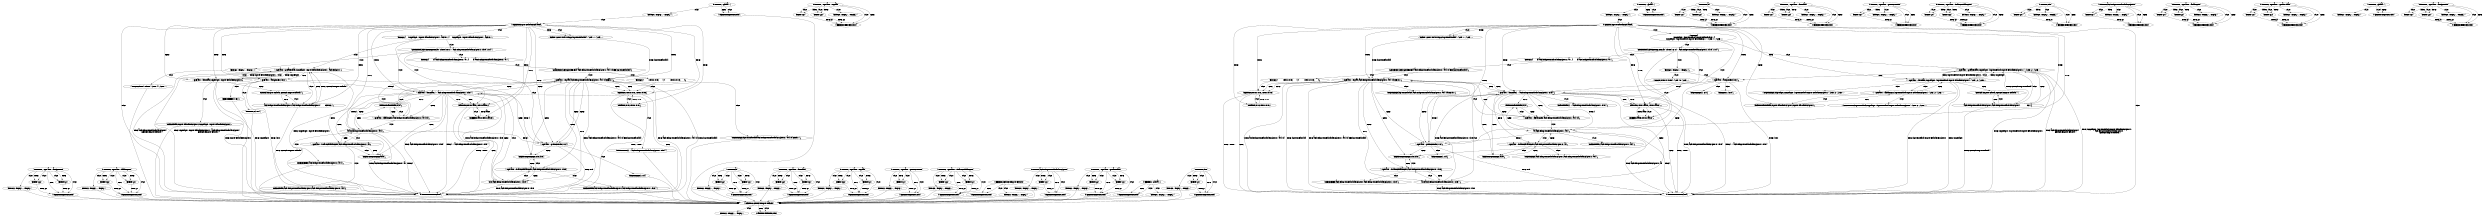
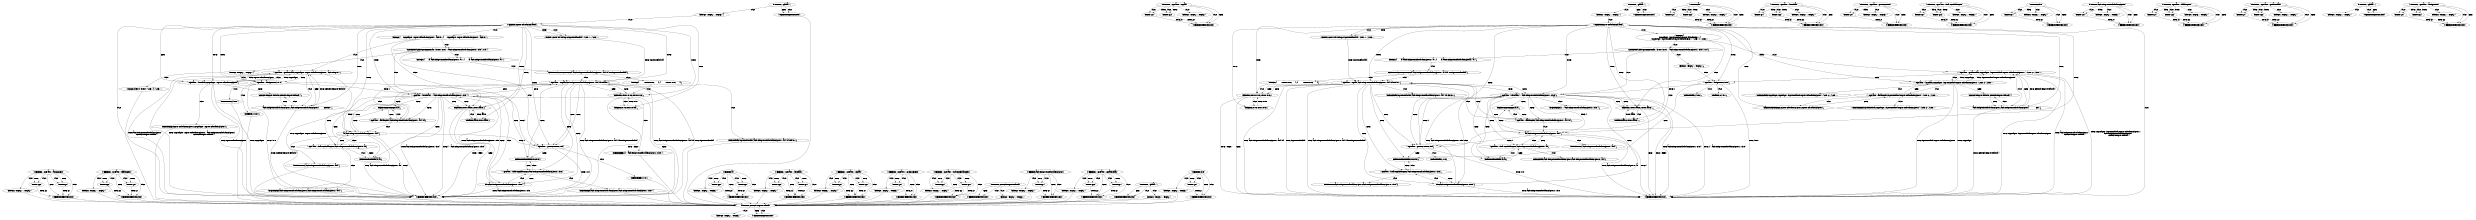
(1671, 80) -> none
